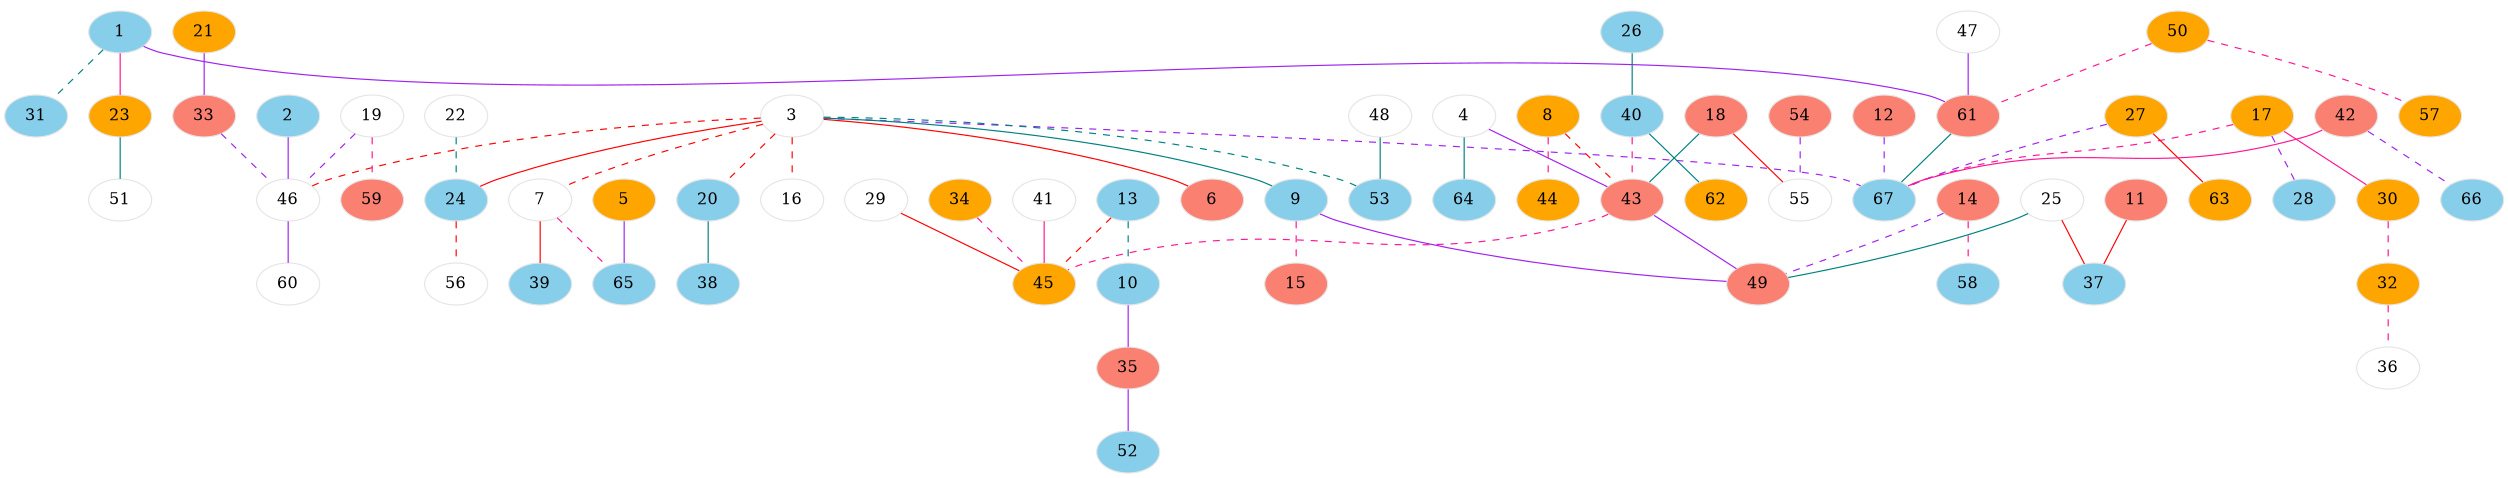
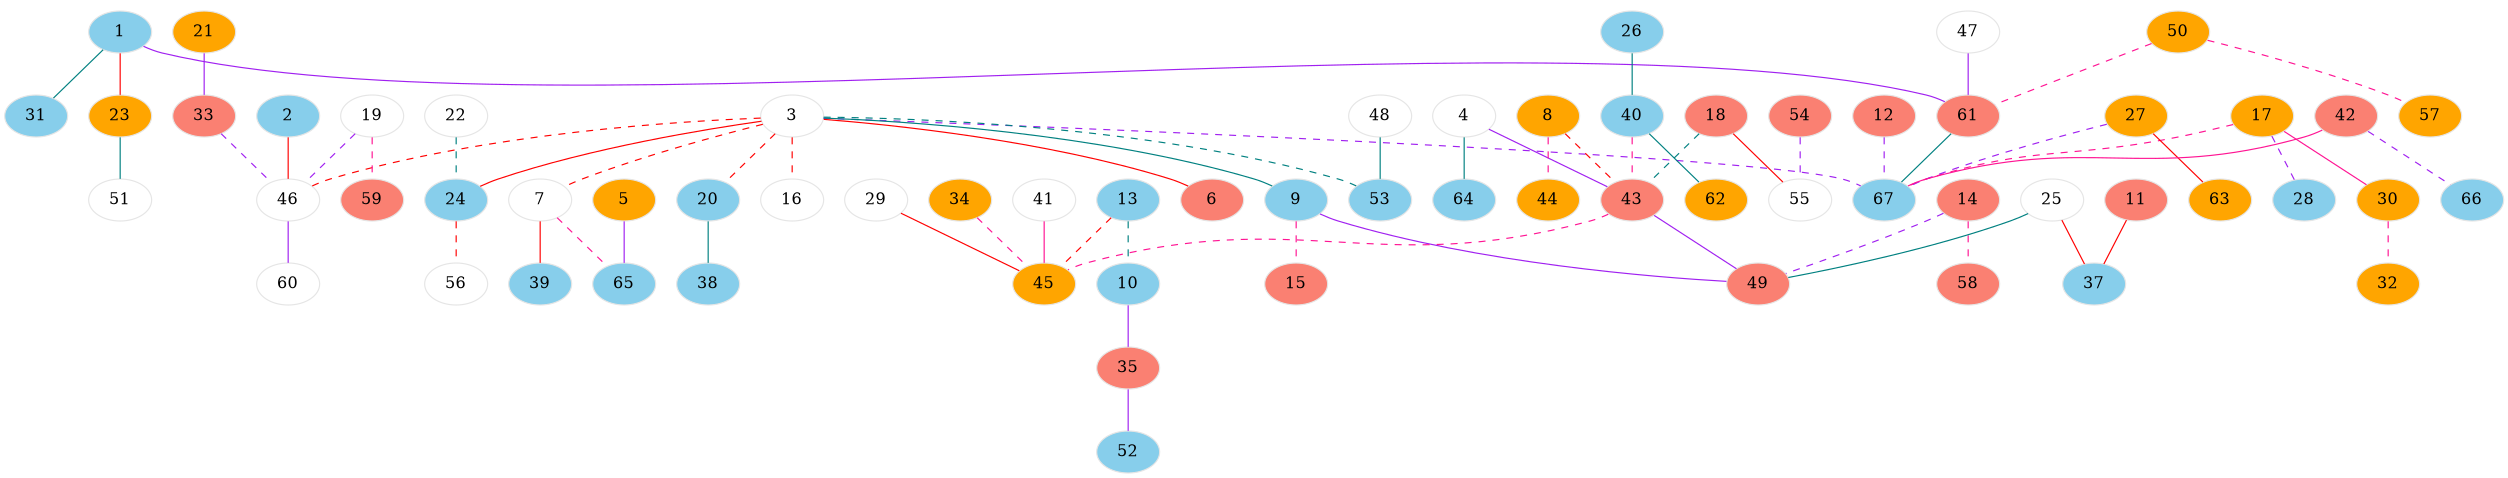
(78, 74) -> (78, 74)
(120, 74) -> (120, 74)
(1679, 153) -> (1679, 153)
(288, 158) -> (288, 158)
(1968, 284) -> (1968, 284)
(2388, 368) -> none
